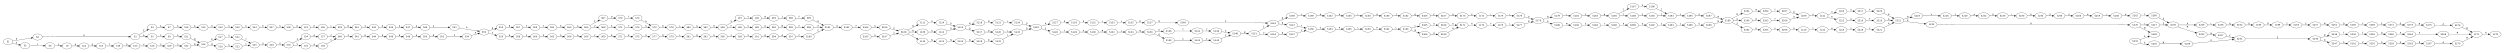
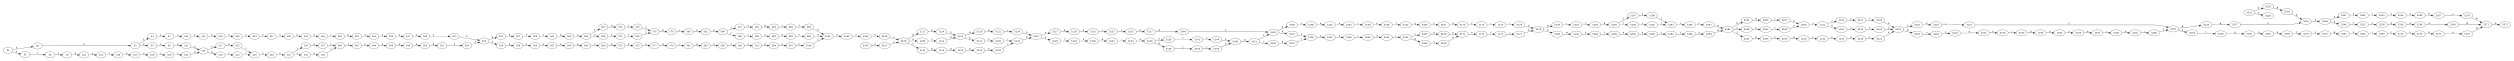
(2144, 29) -> none
